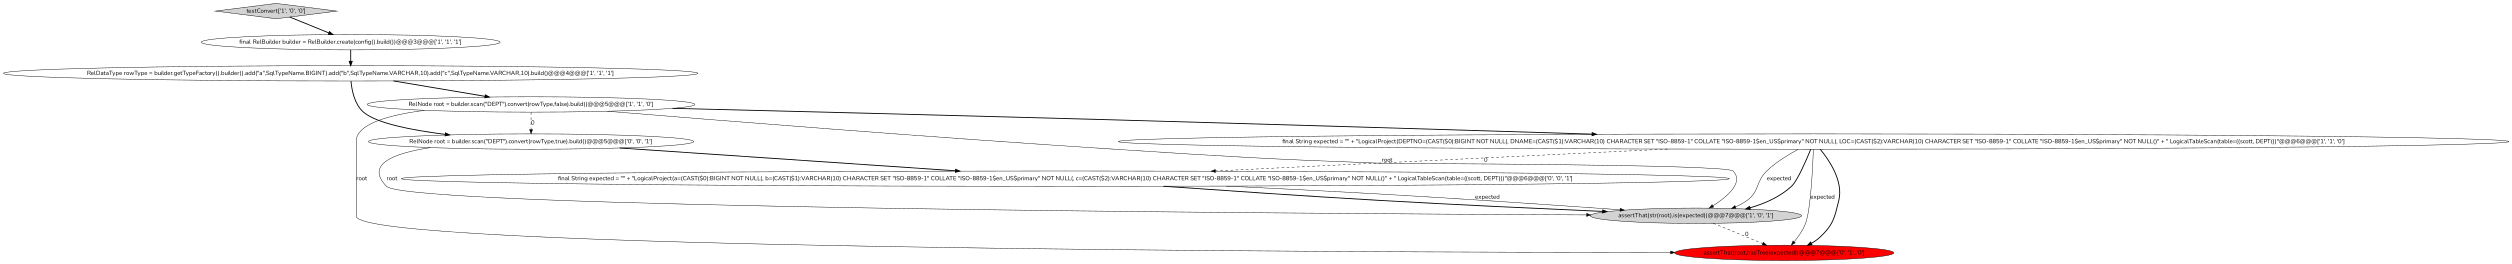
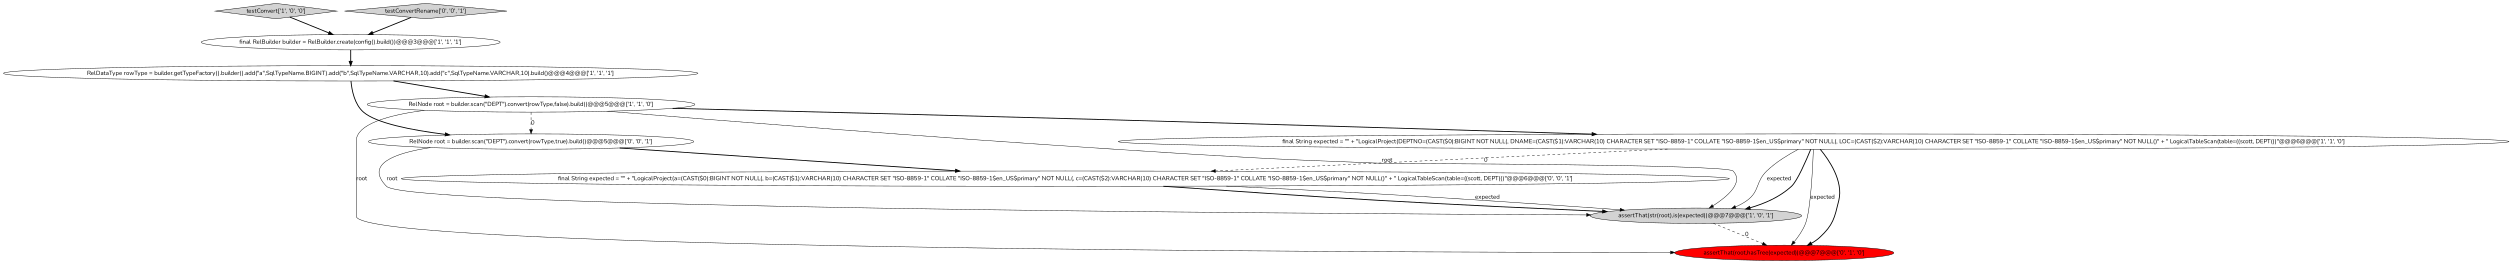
none -> (426, 11)
